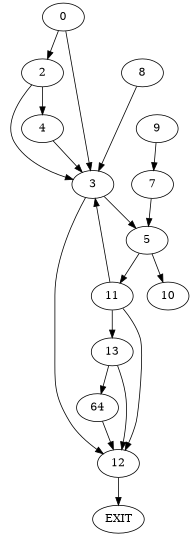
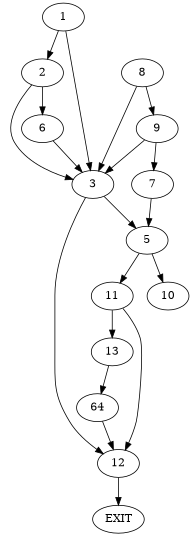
(63, 17) -> (63, 17)
none -> (149, 97)
(42, 129) -> (42, 129)
(103, 244) -> (128, 154)
(126, 403) -> none
